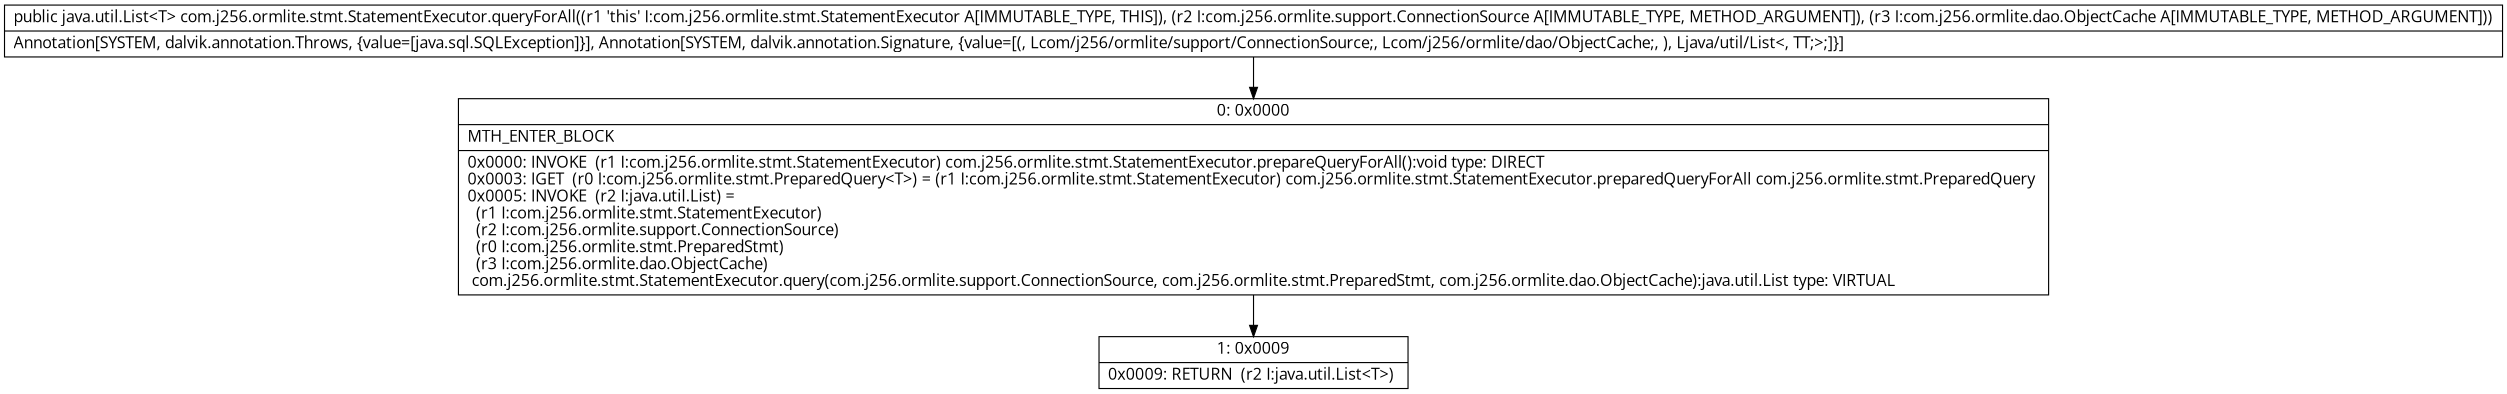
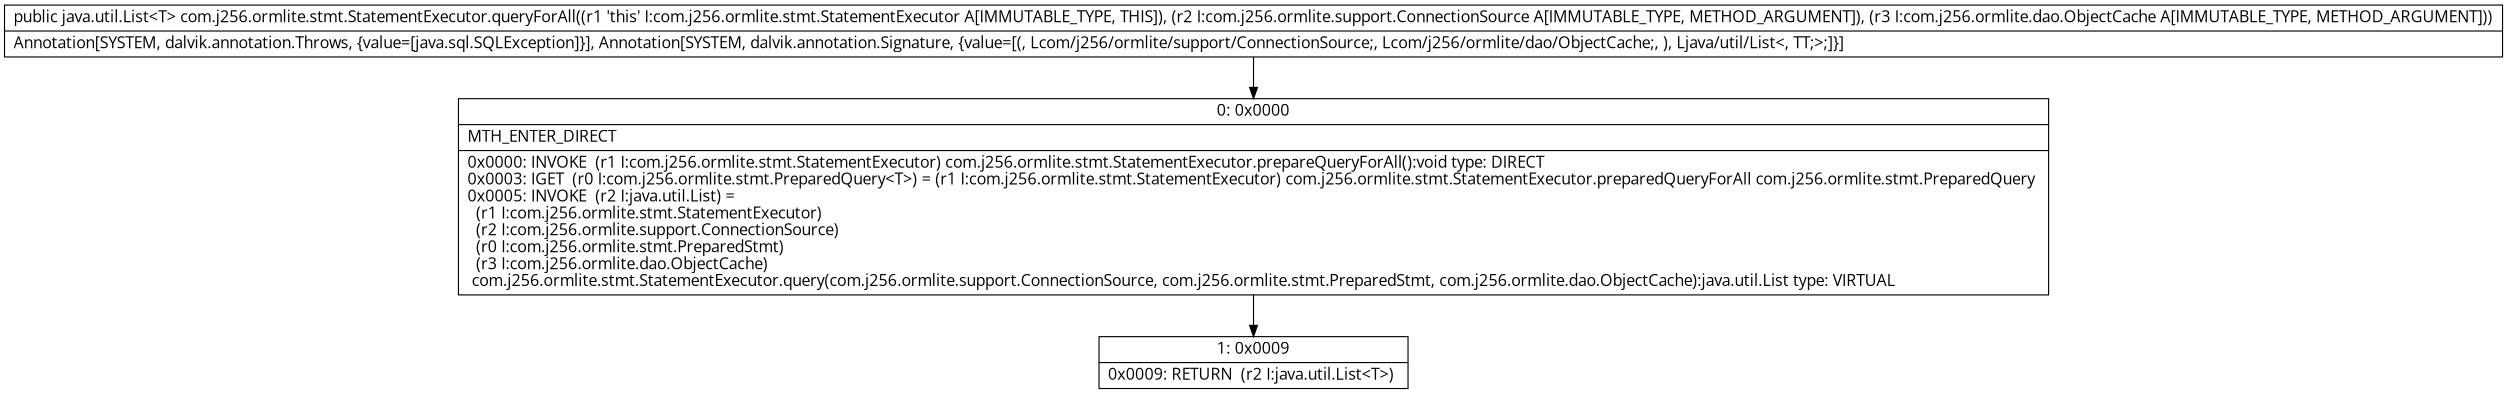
(541, 137) -> (542, 137)
